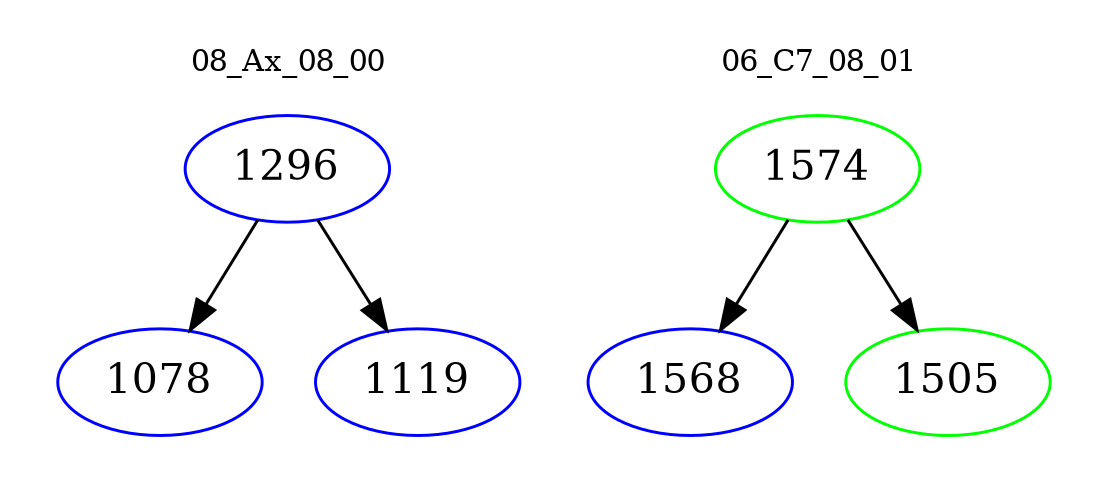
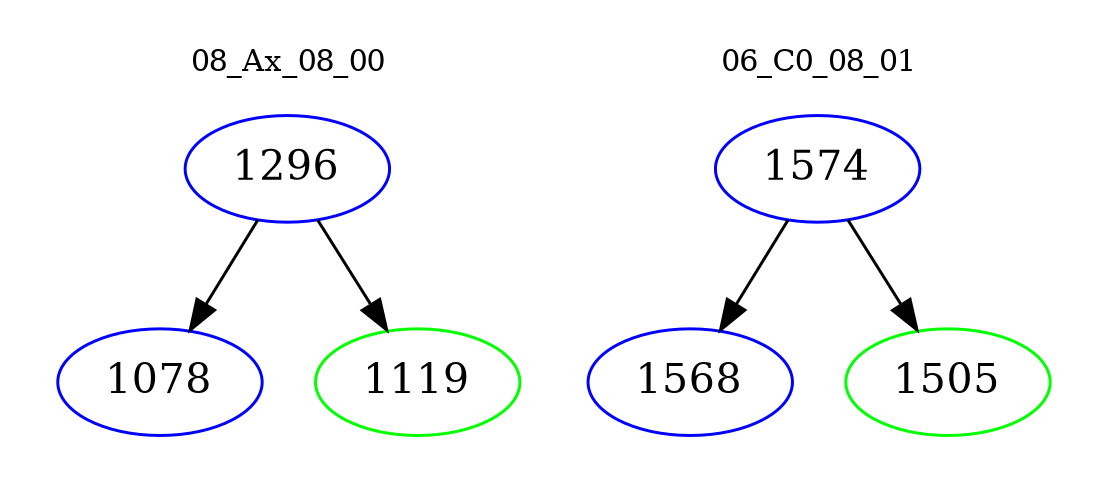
(819, 64) -> (819, 64)
(818, 169) -> (818, 169)
(418, 382) -> (418, 382)
